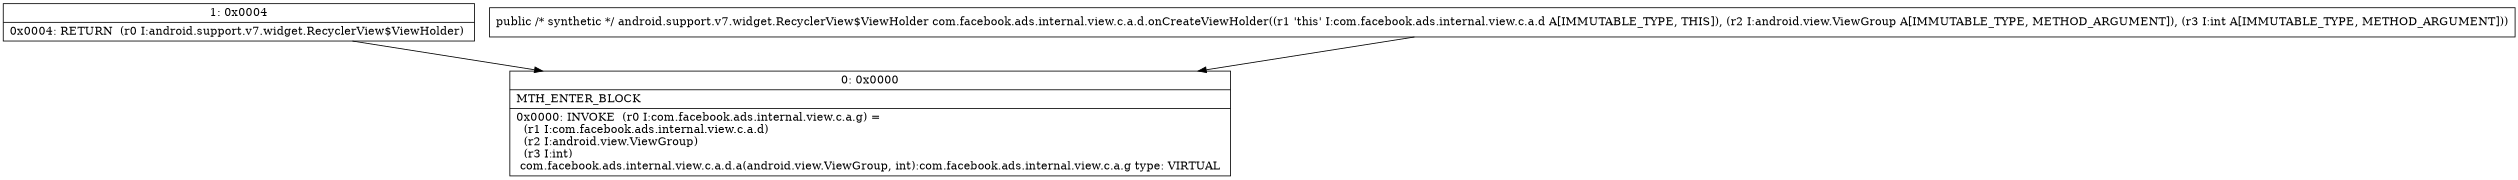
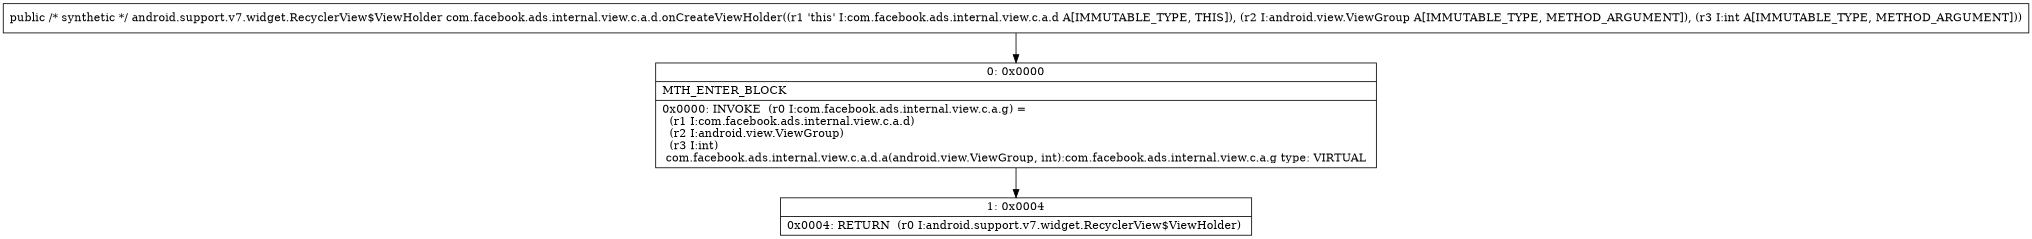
(443, 55) -> (1016, 179)
